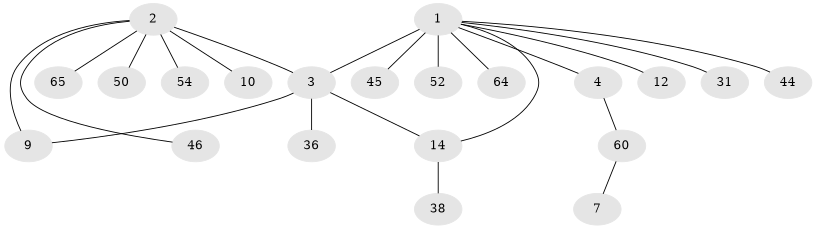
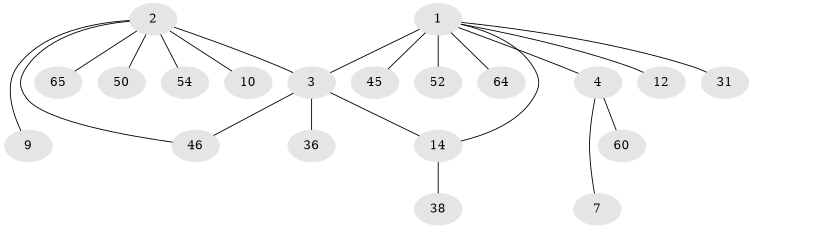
(788, 83) -> none
(174, 125) -> (254, 114)
(610, 178) -> (589, 146)
